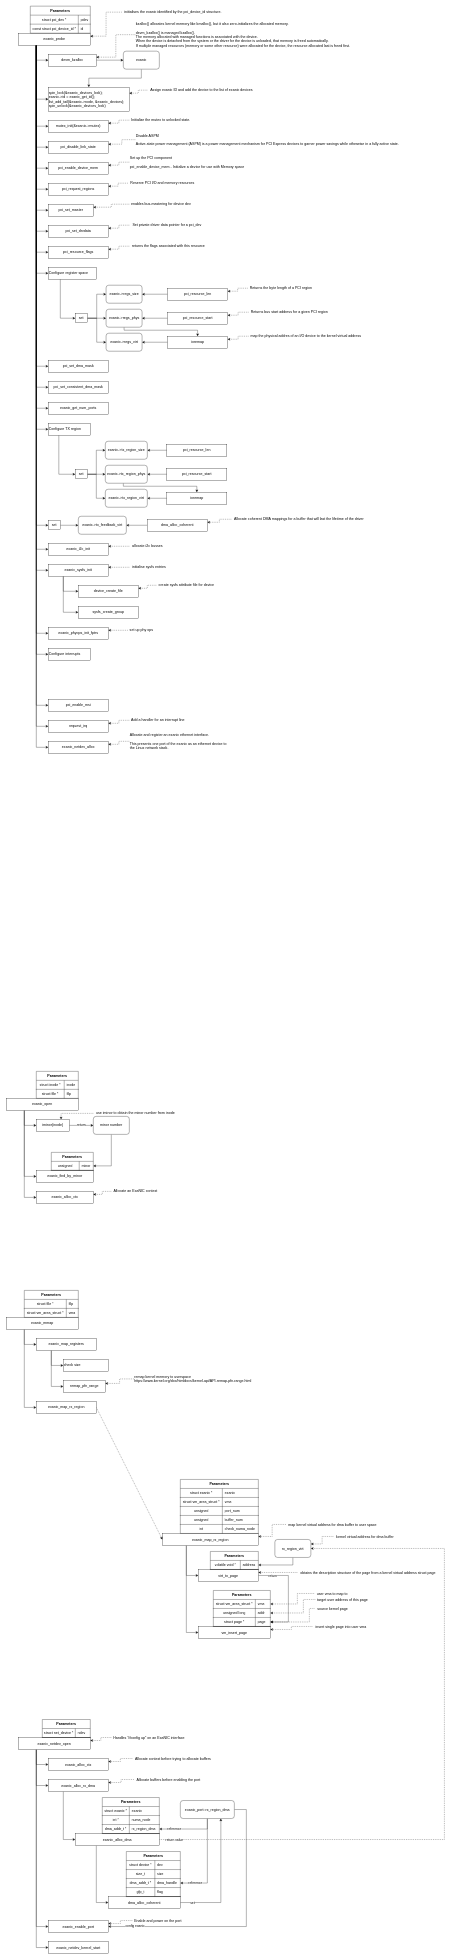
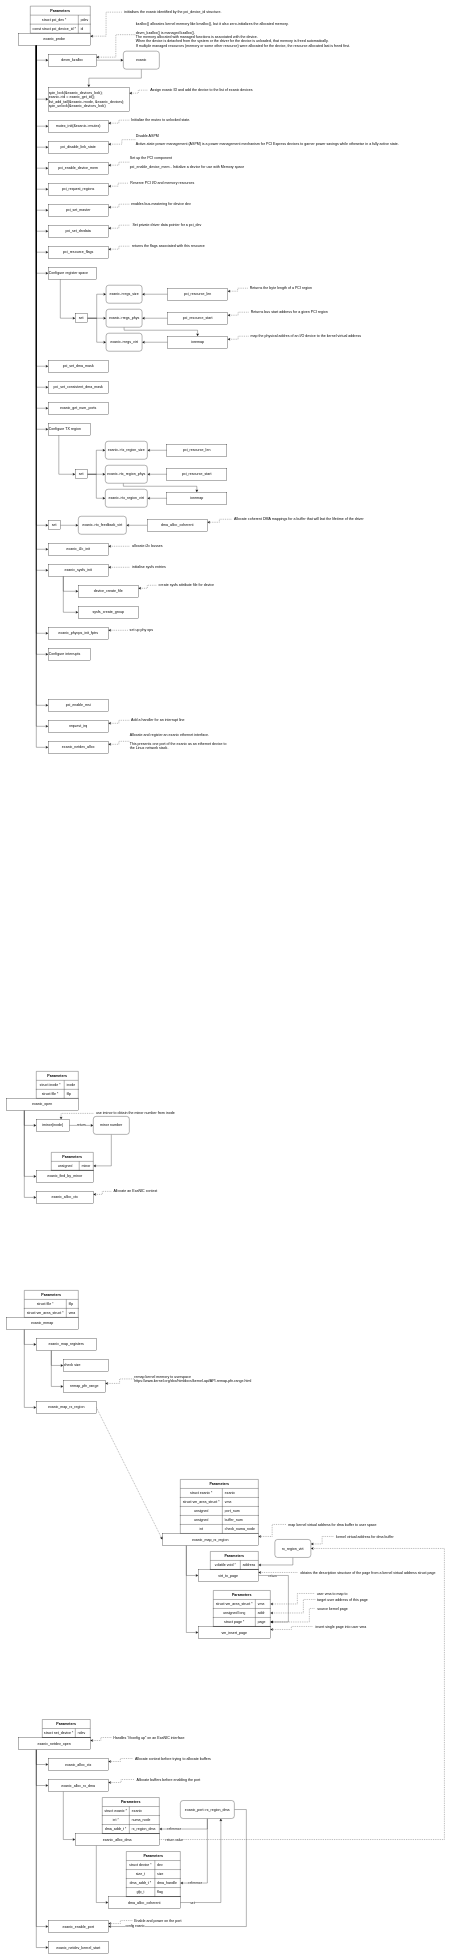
(71, 210) -> (78, 210)
